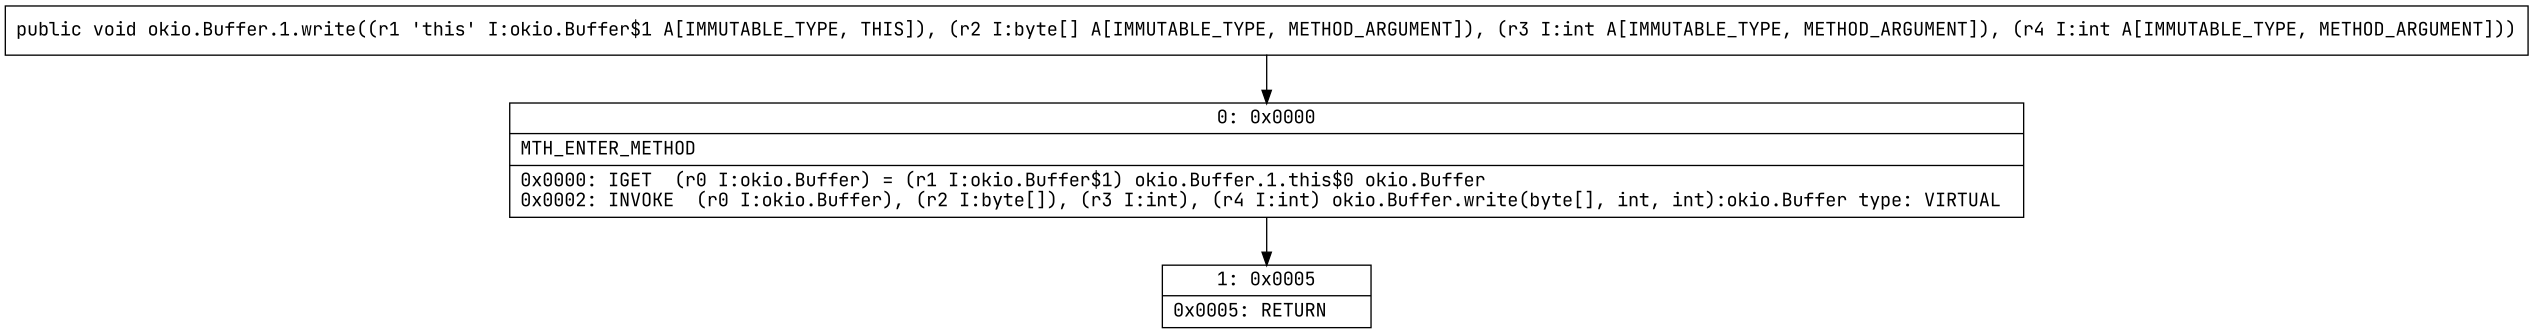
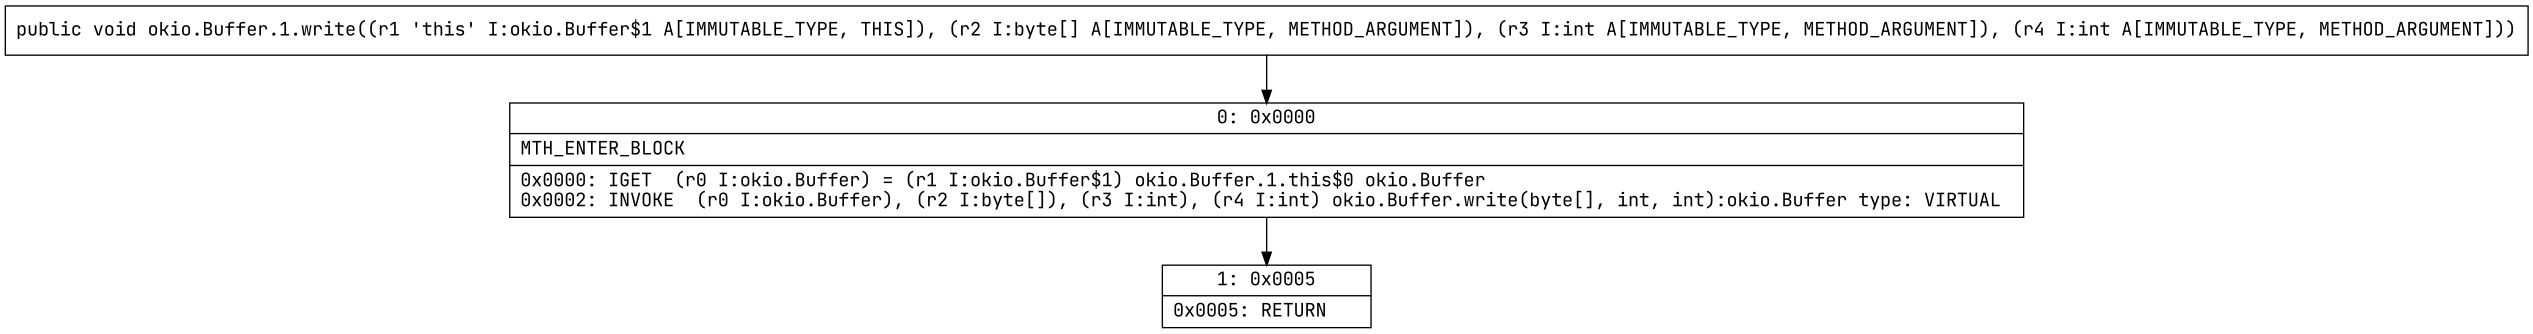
(609, 149) -> (603, 149)
